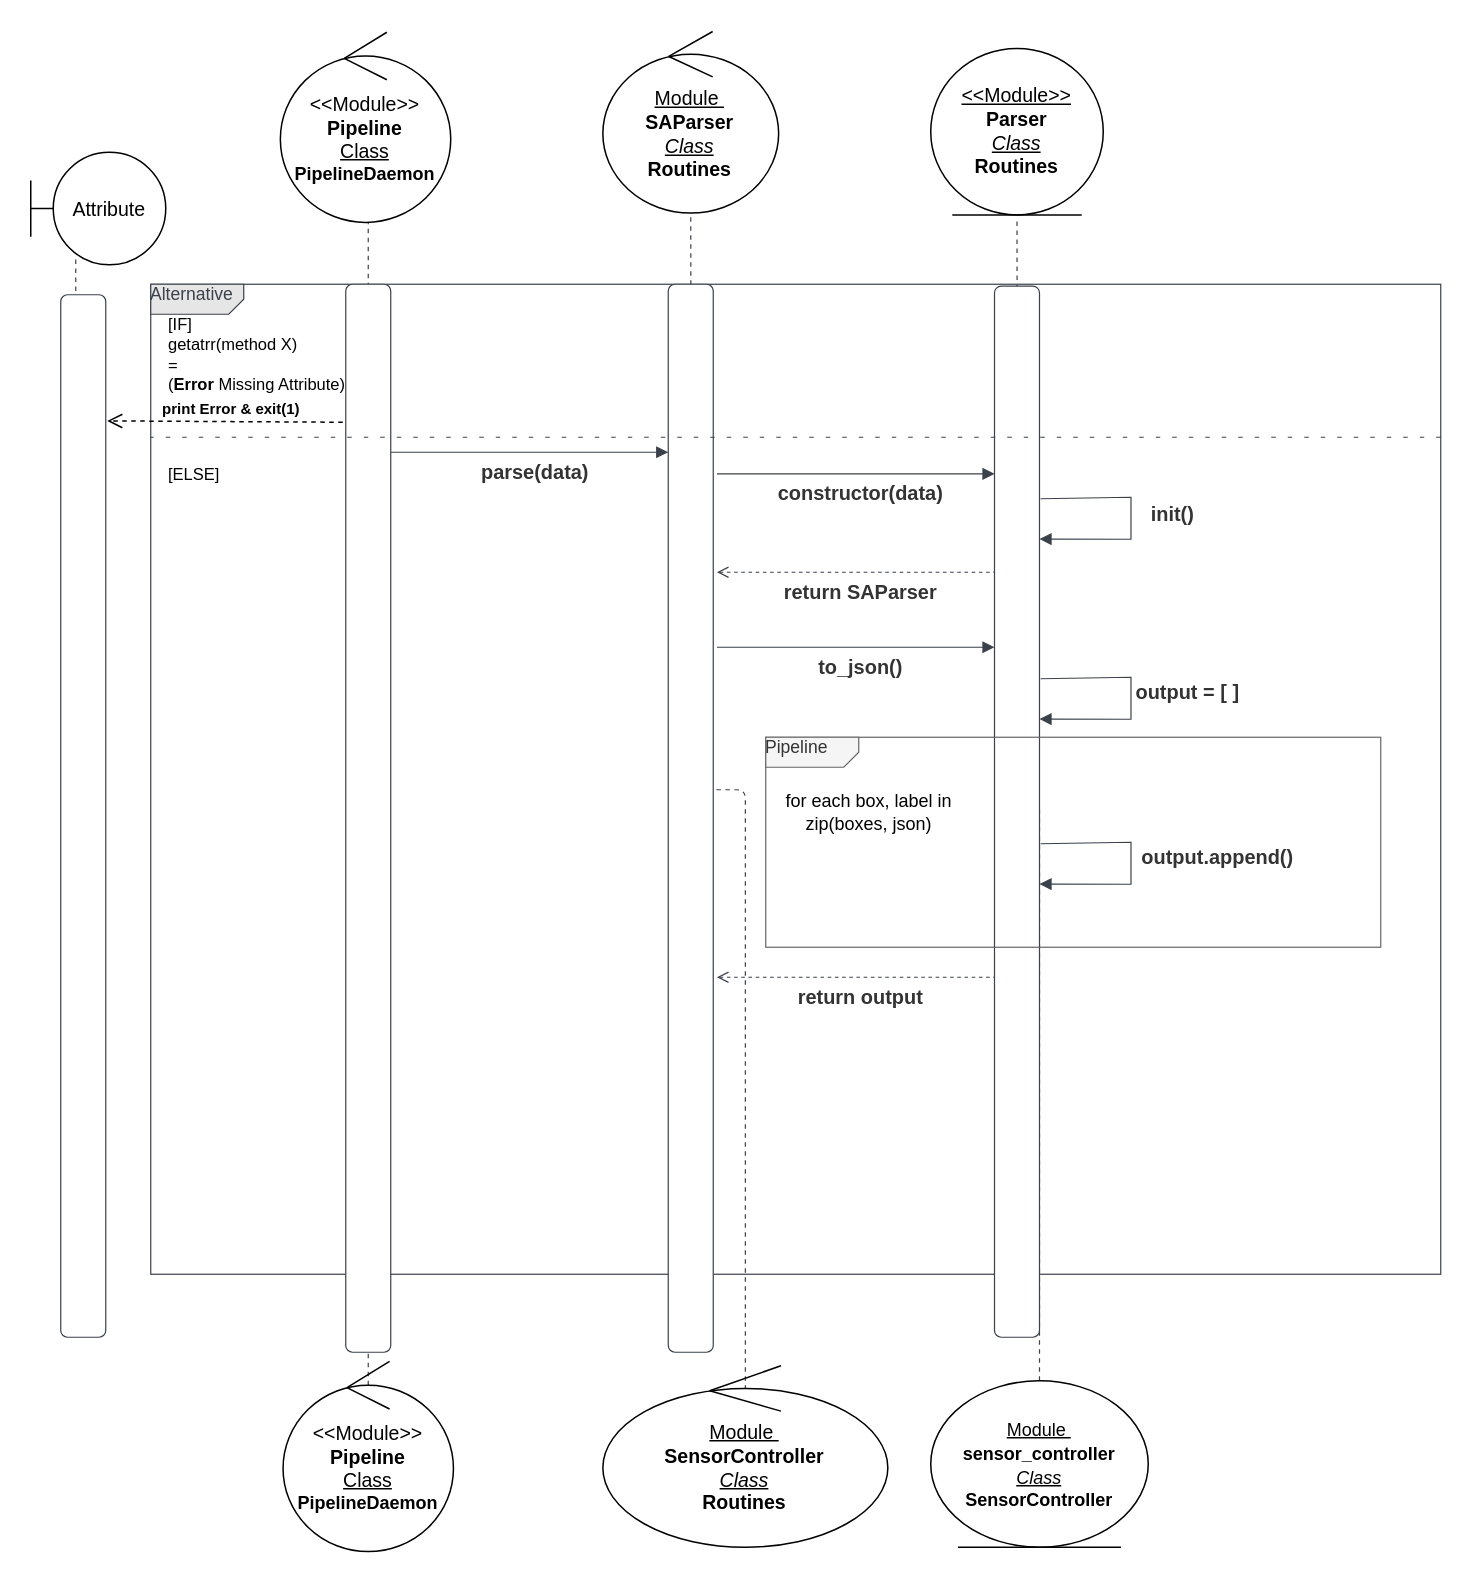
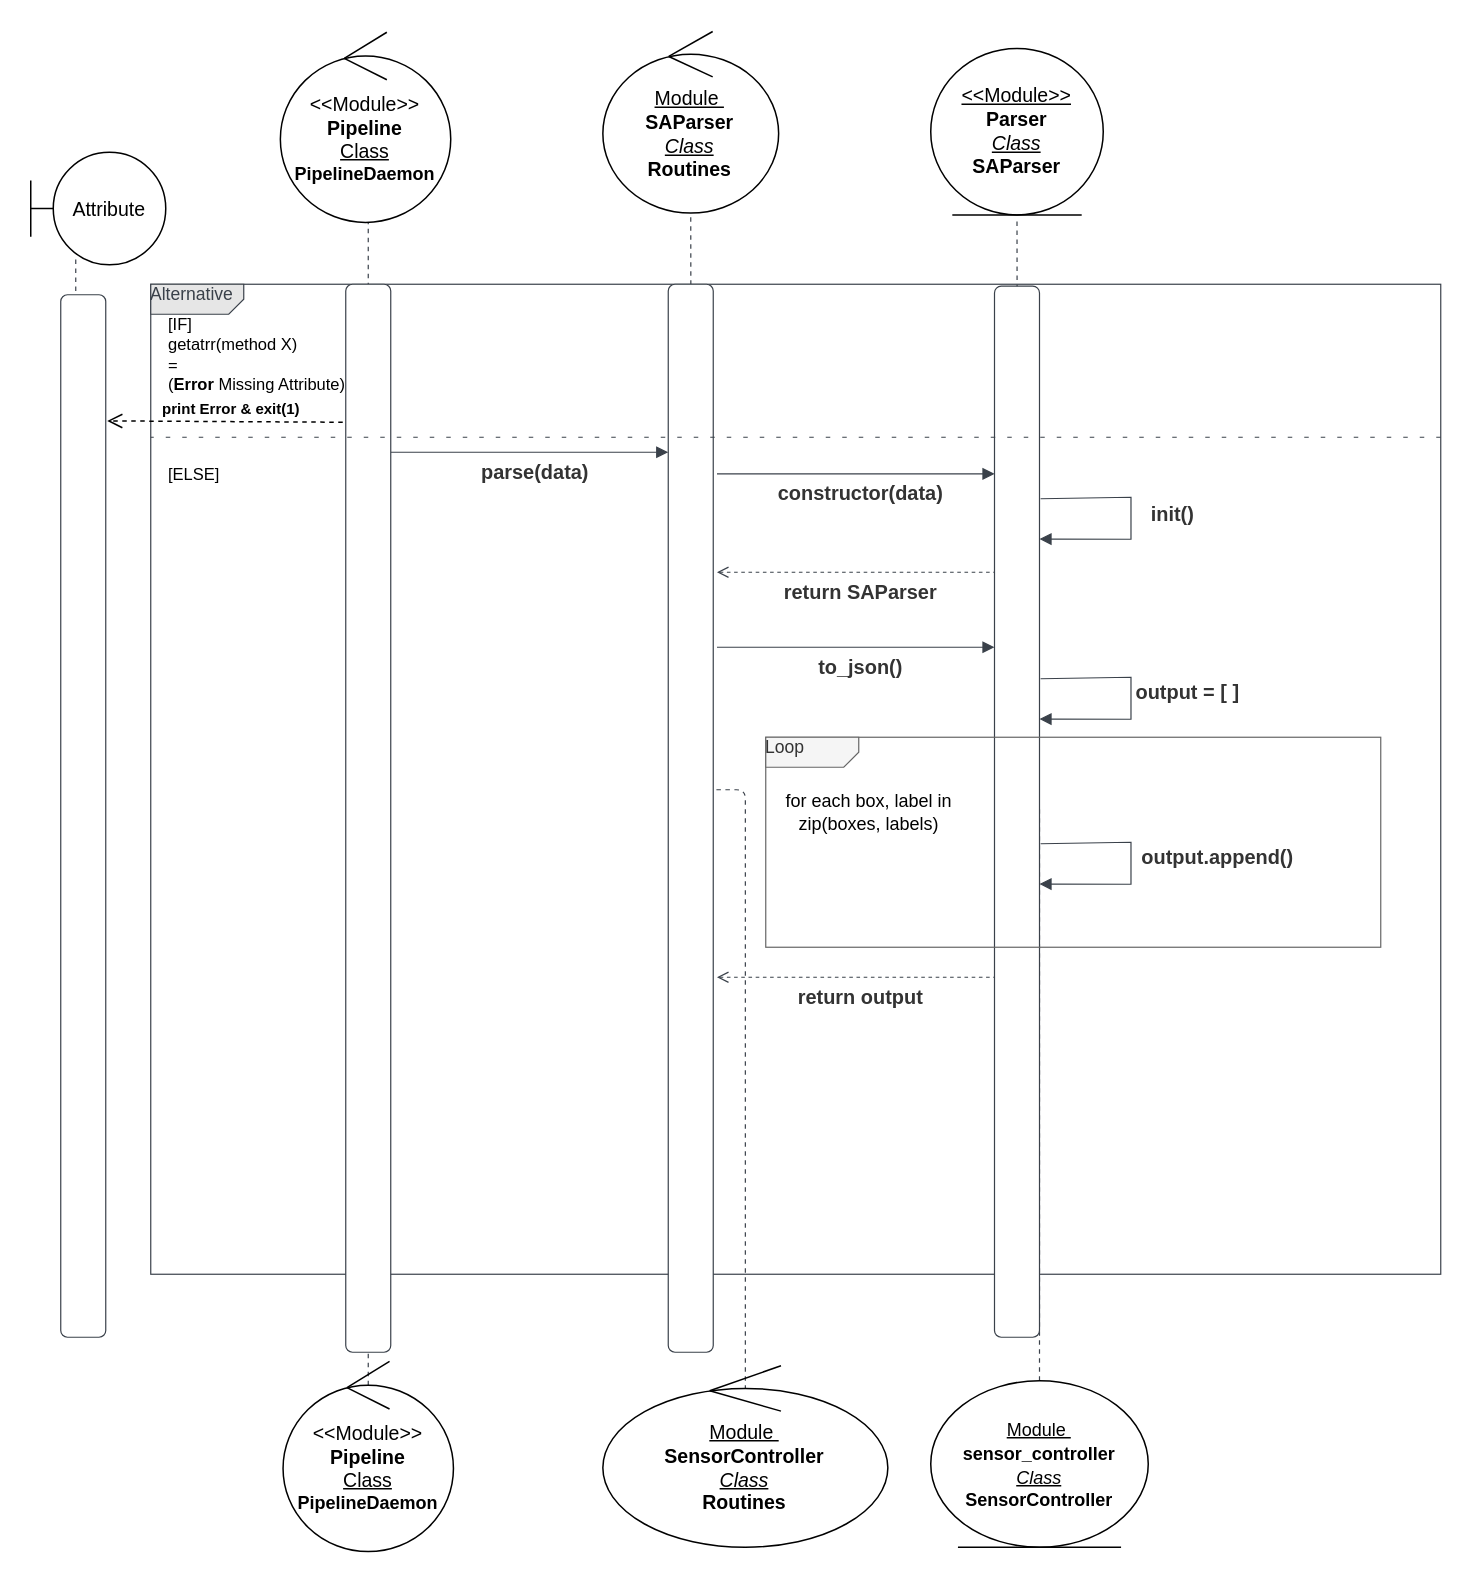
(1017, 131) -> (1017, 131)
(798, 737) -> (785, 737)
(869, 812) -> (869, 812)
